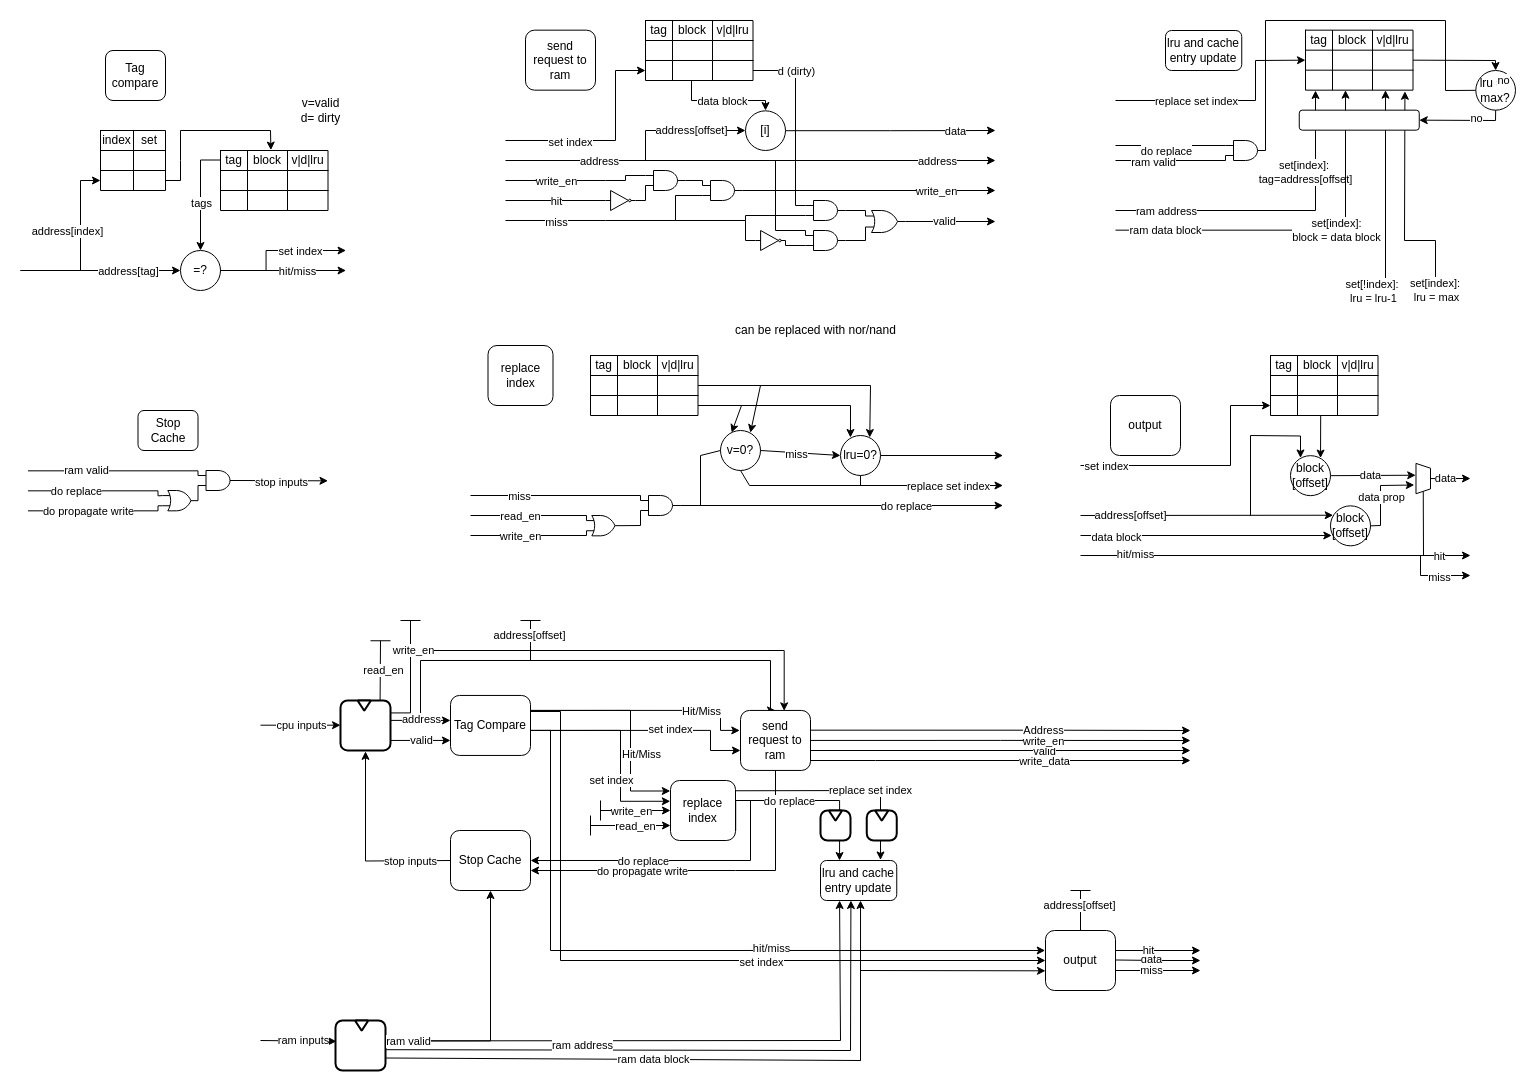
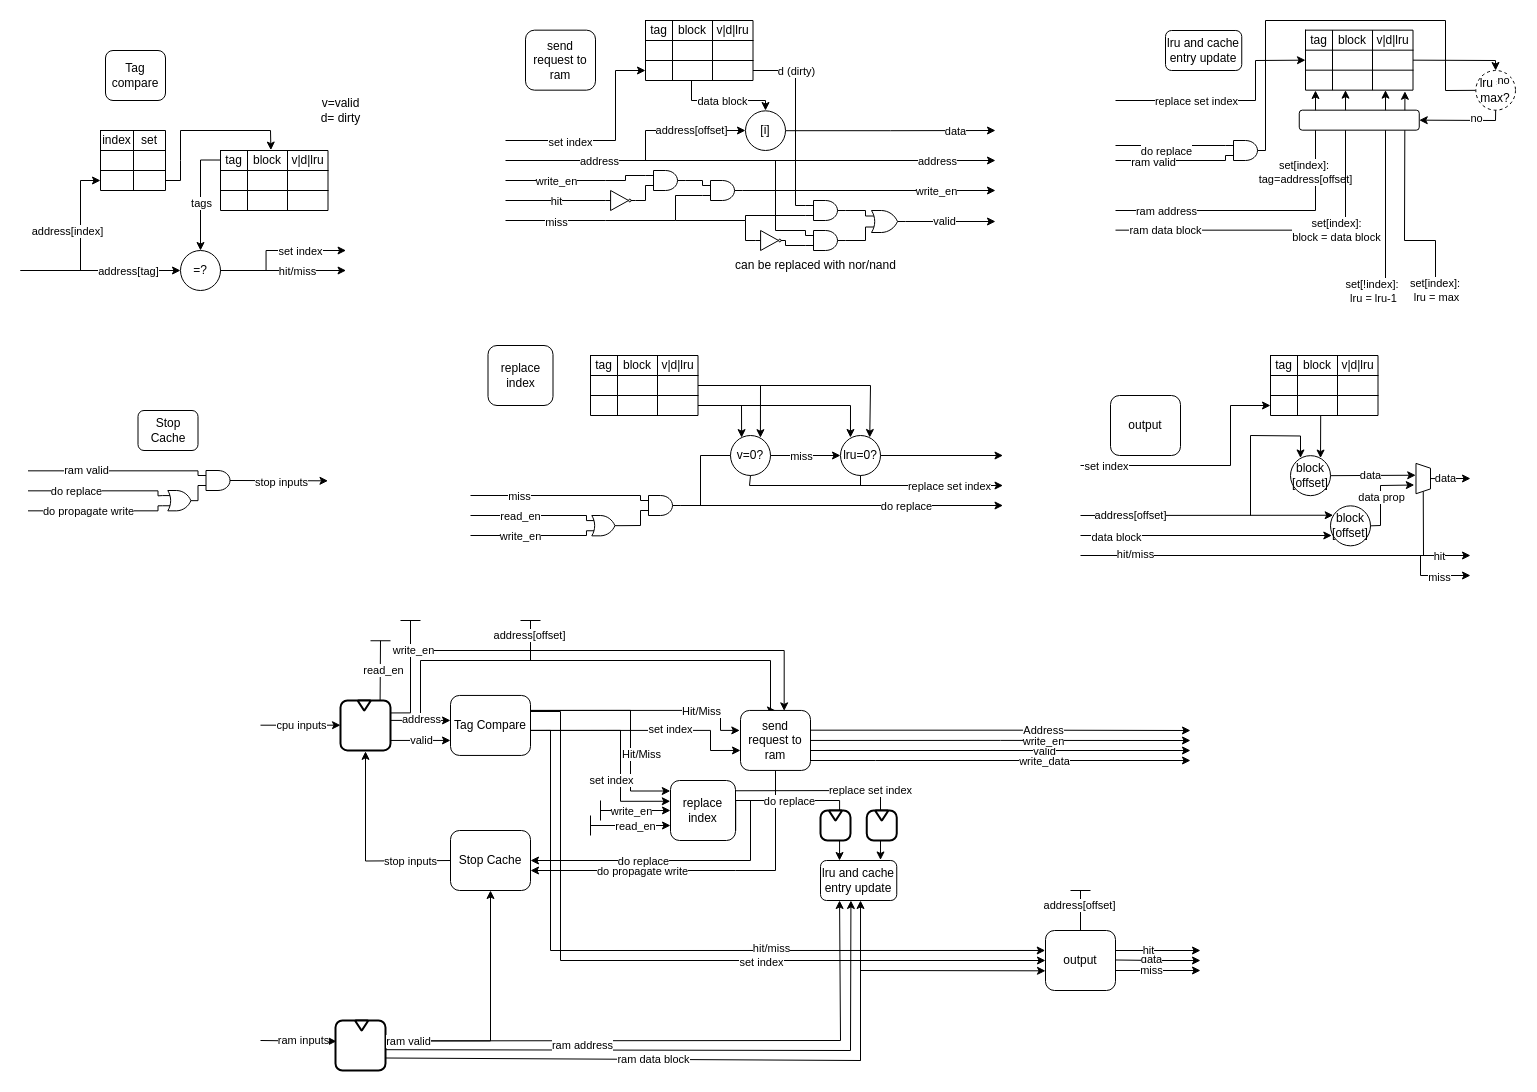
(1496, 90) -> (1496, 90)
(321, 111) -> (341, 111)
(816, 331) -> (816, 266)
(741, 451) -> (751, 456)
